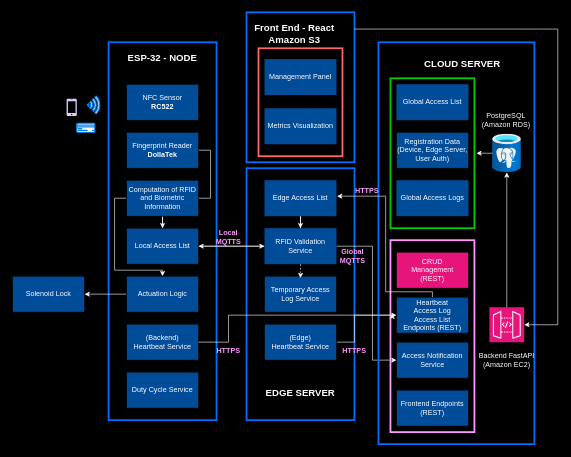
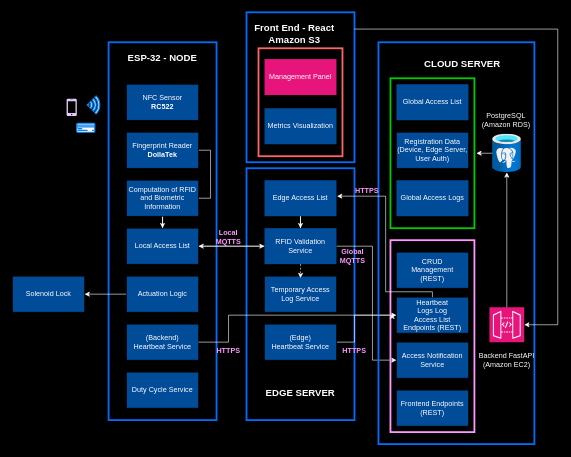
(300, 77) -> (300, 77)
(114, 234) -> none
(432, 270) -> (432, 270)
(432, 315) -> (432, 315)
